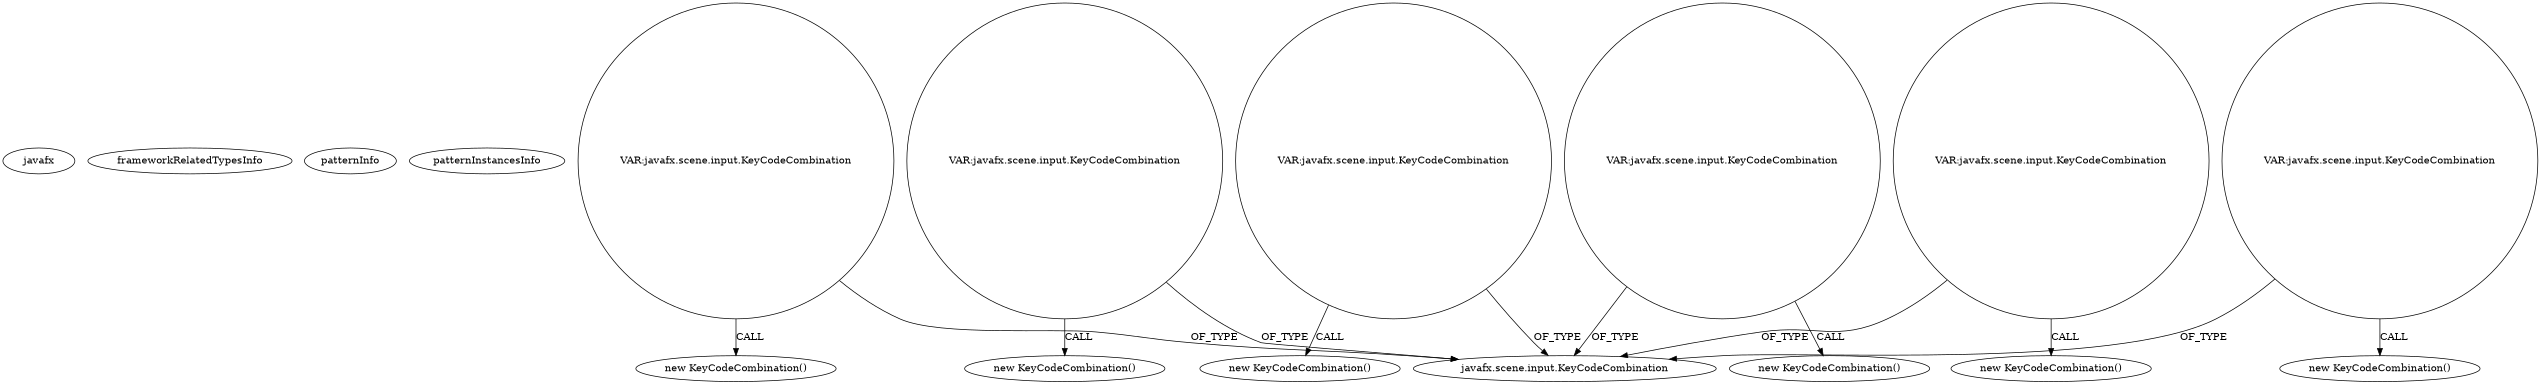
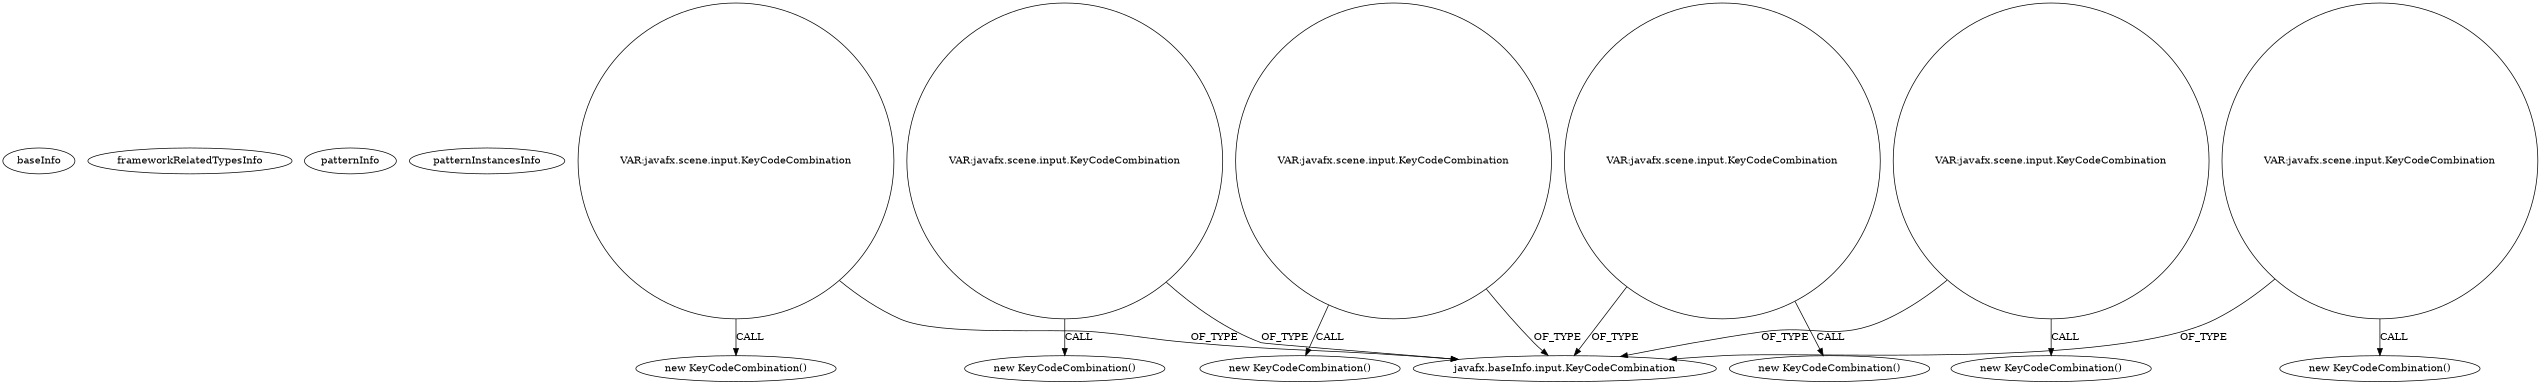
(39, 161) -> (39, 161)
(1565, 369) -> (1565, 369)
